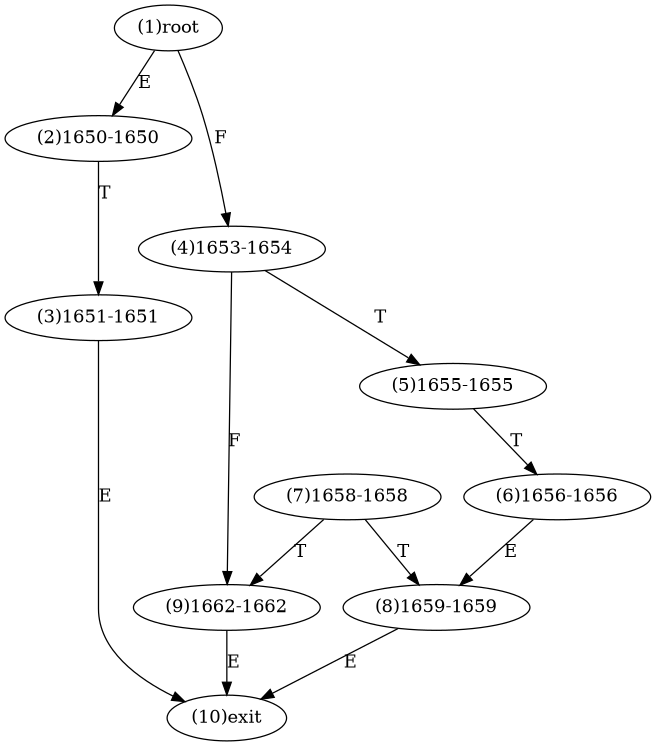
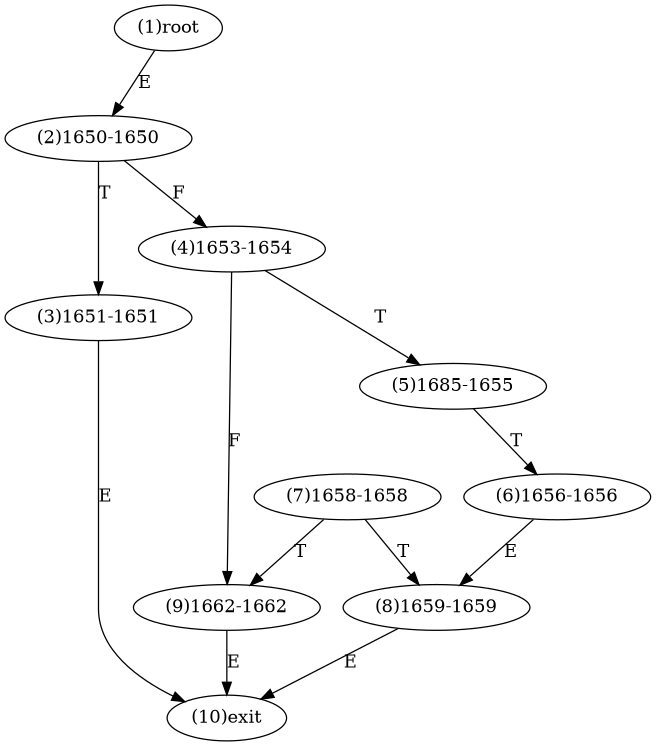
(207, 130) -> (160, 190)
(453, 386) -> (453, 386)
